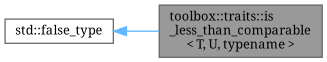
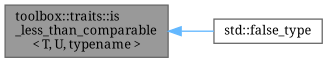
(143, 31) -> (198, 31)
